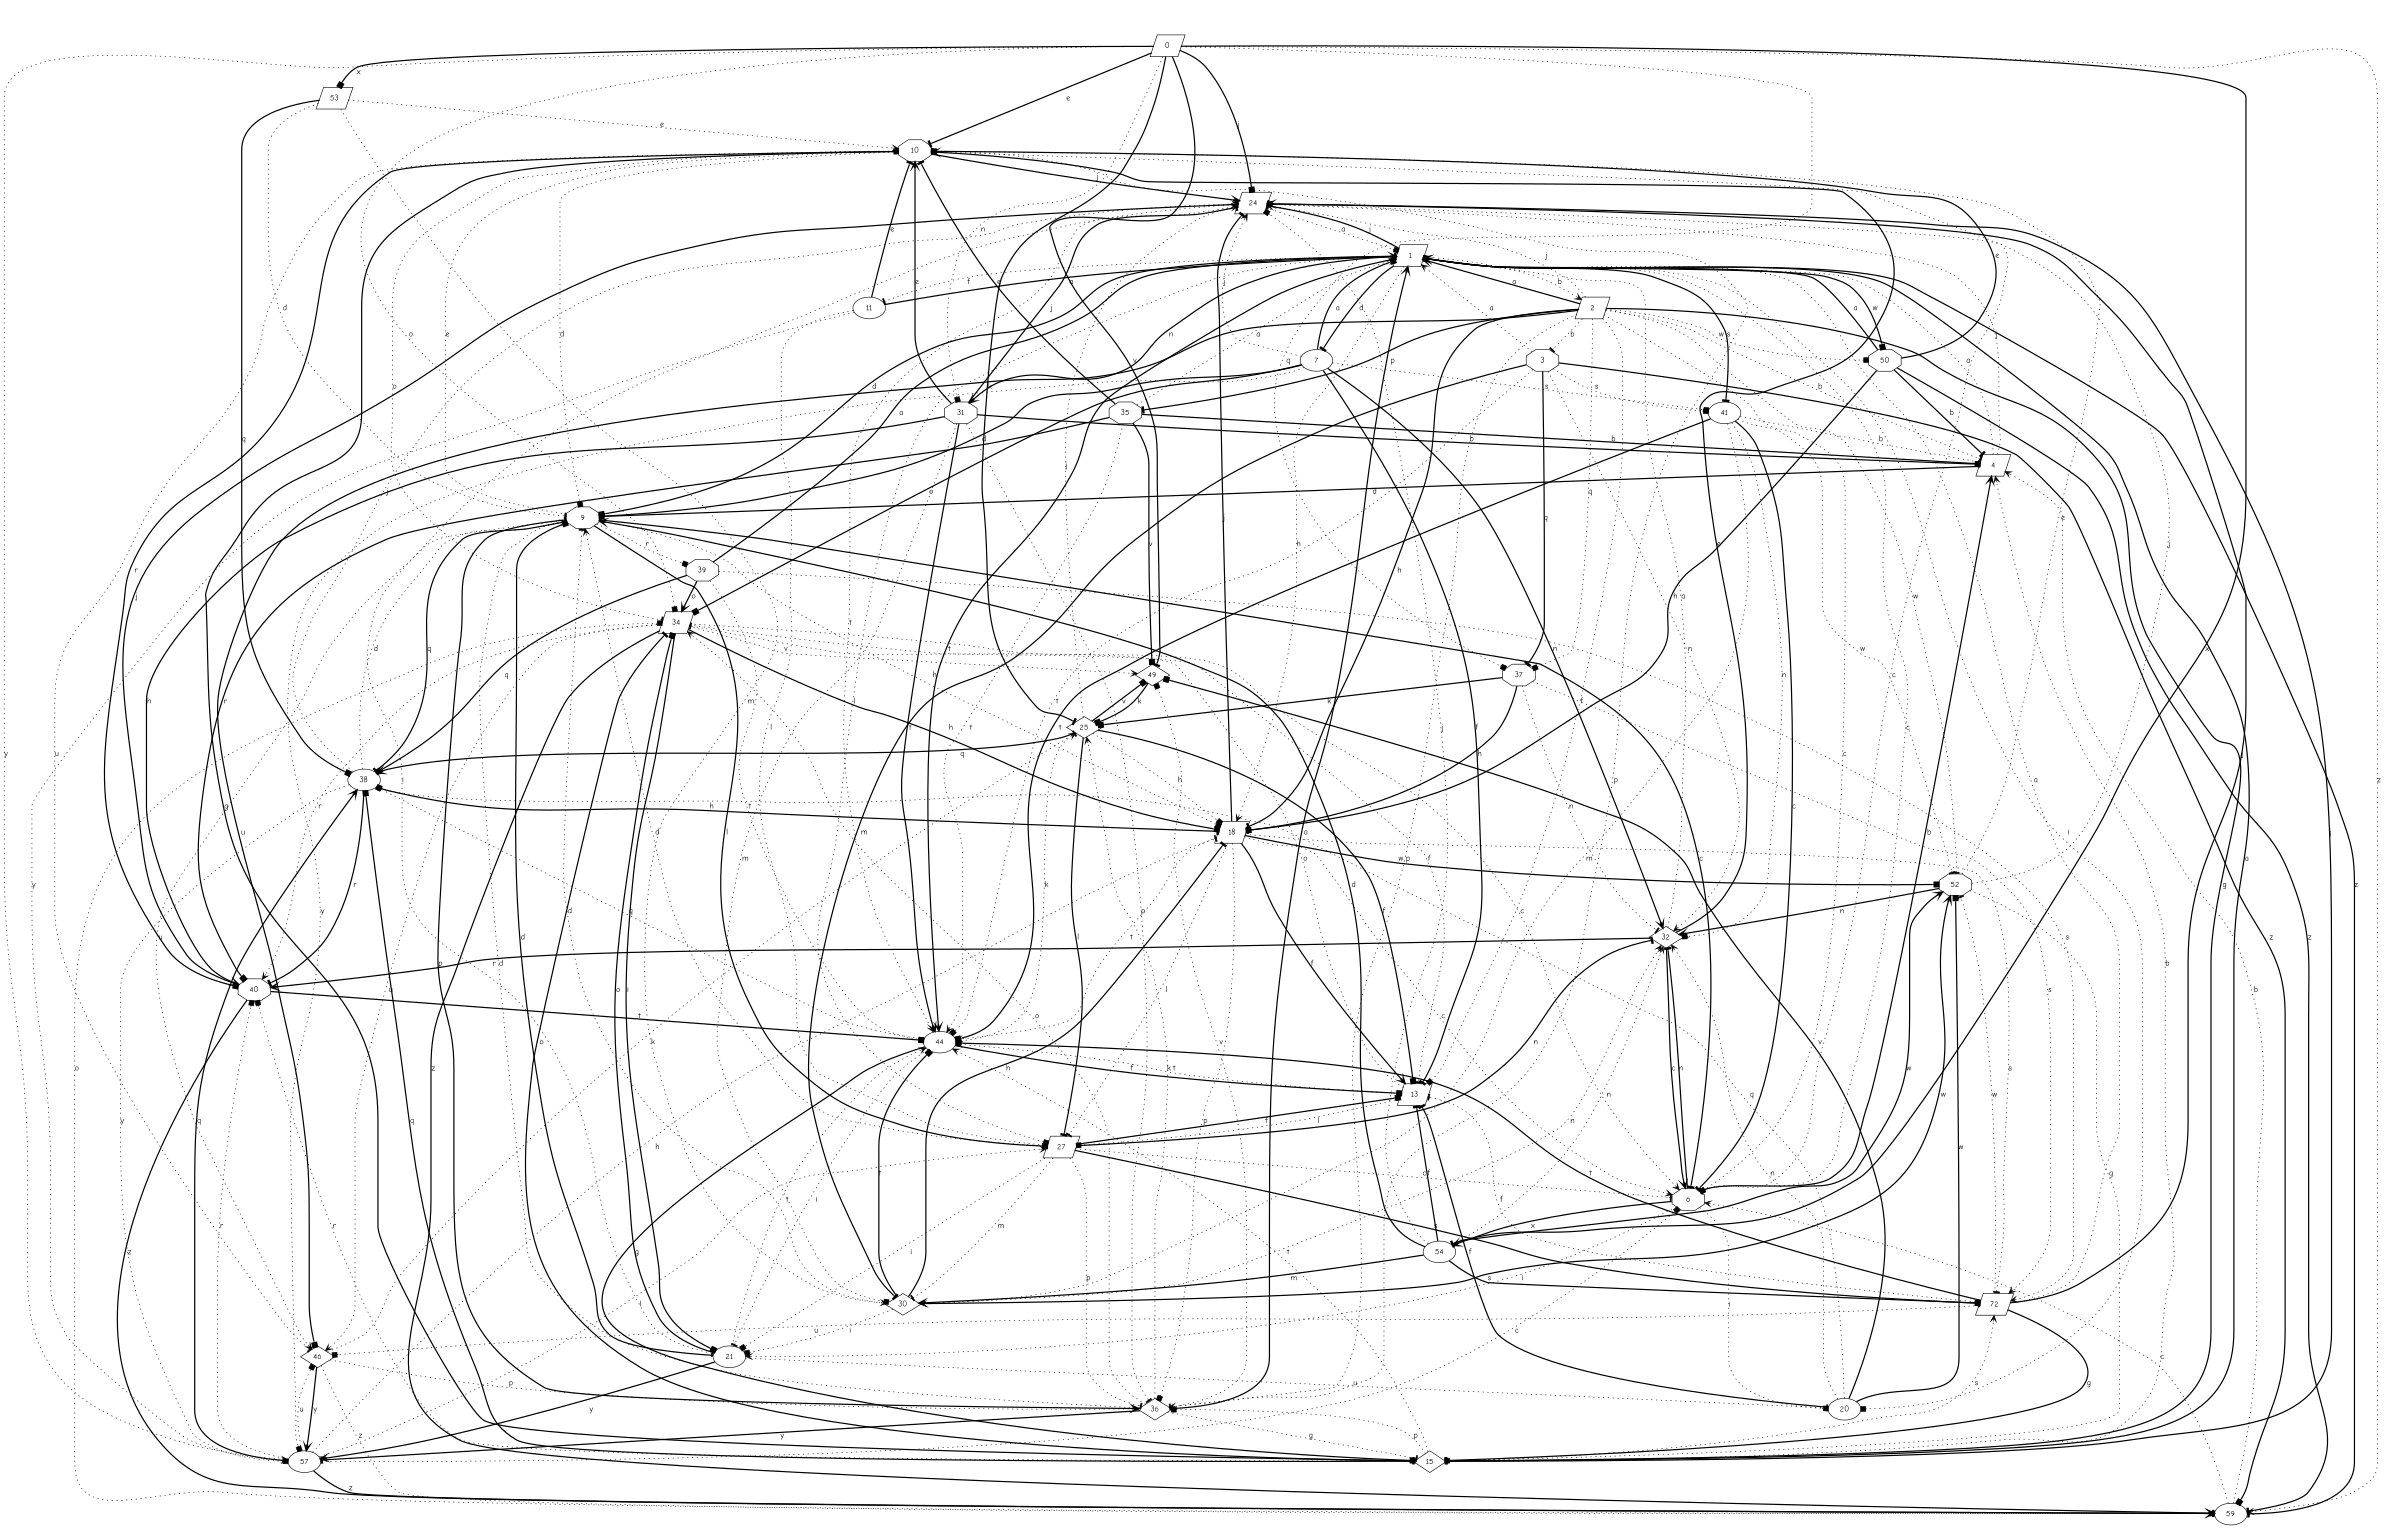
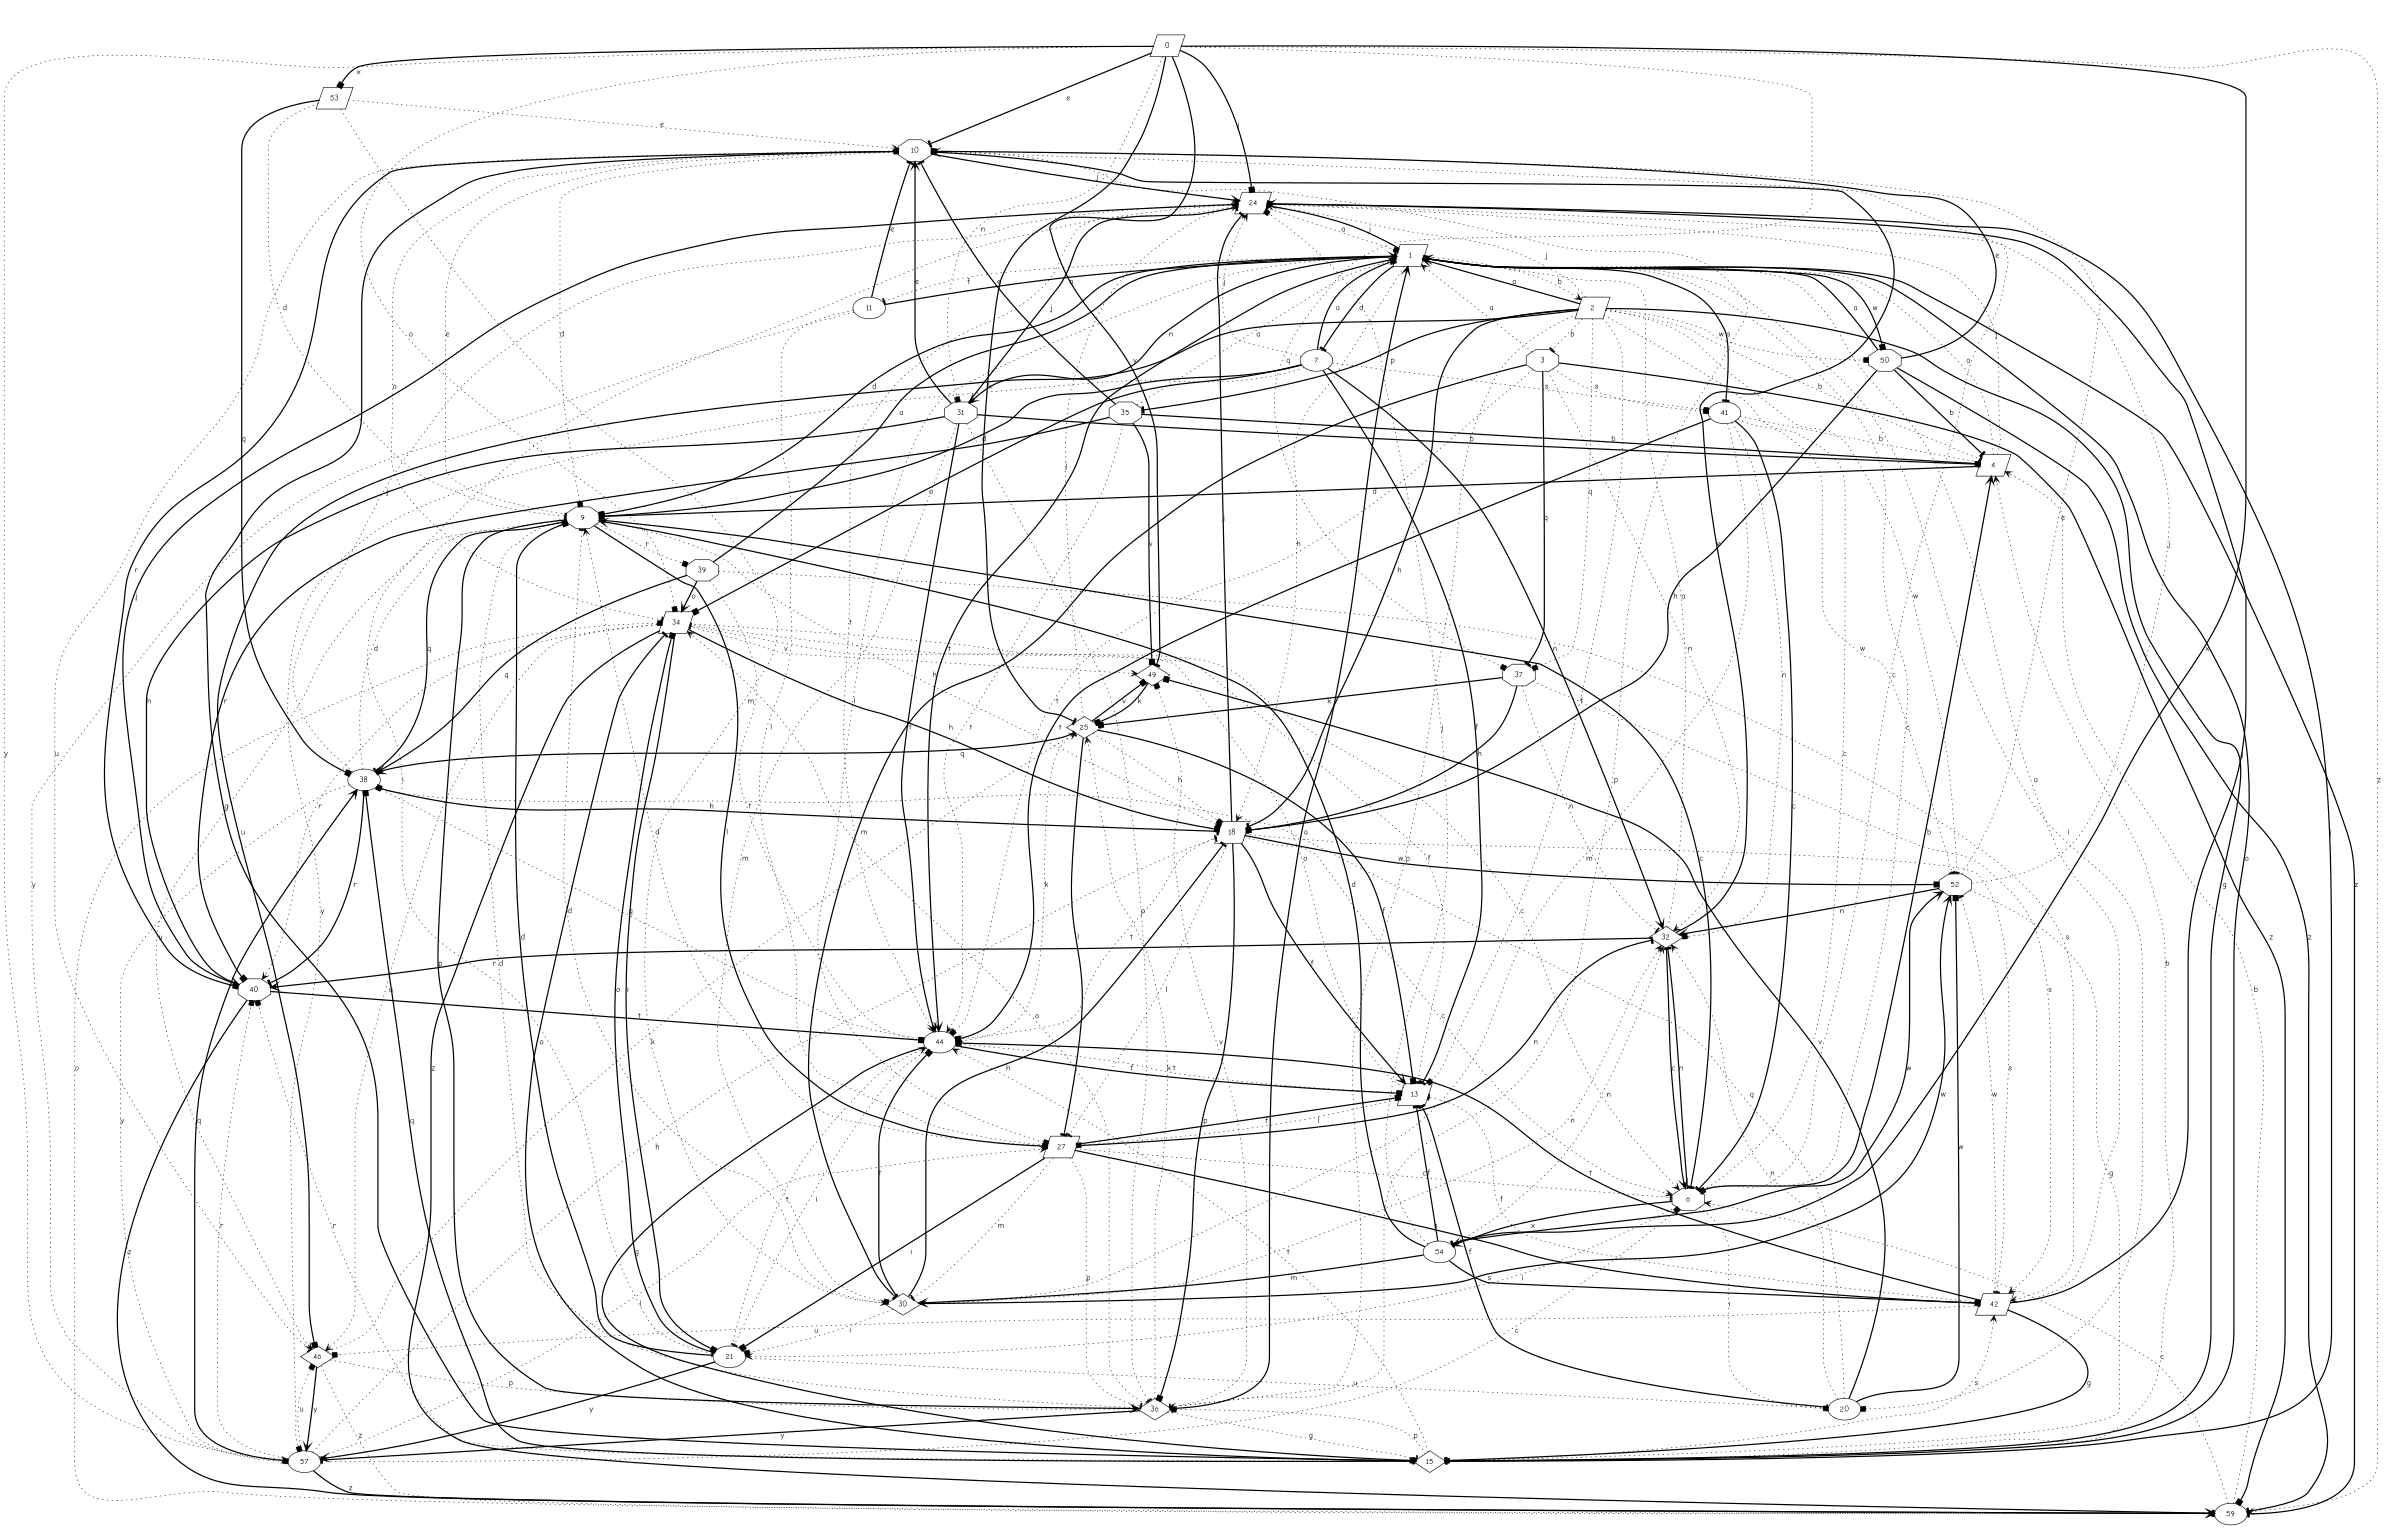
(1203, 1119) -> (1203, 1119)
(896, 1252) -> (896, 1252)
(1995, 1304) -> (1995, 1304)
